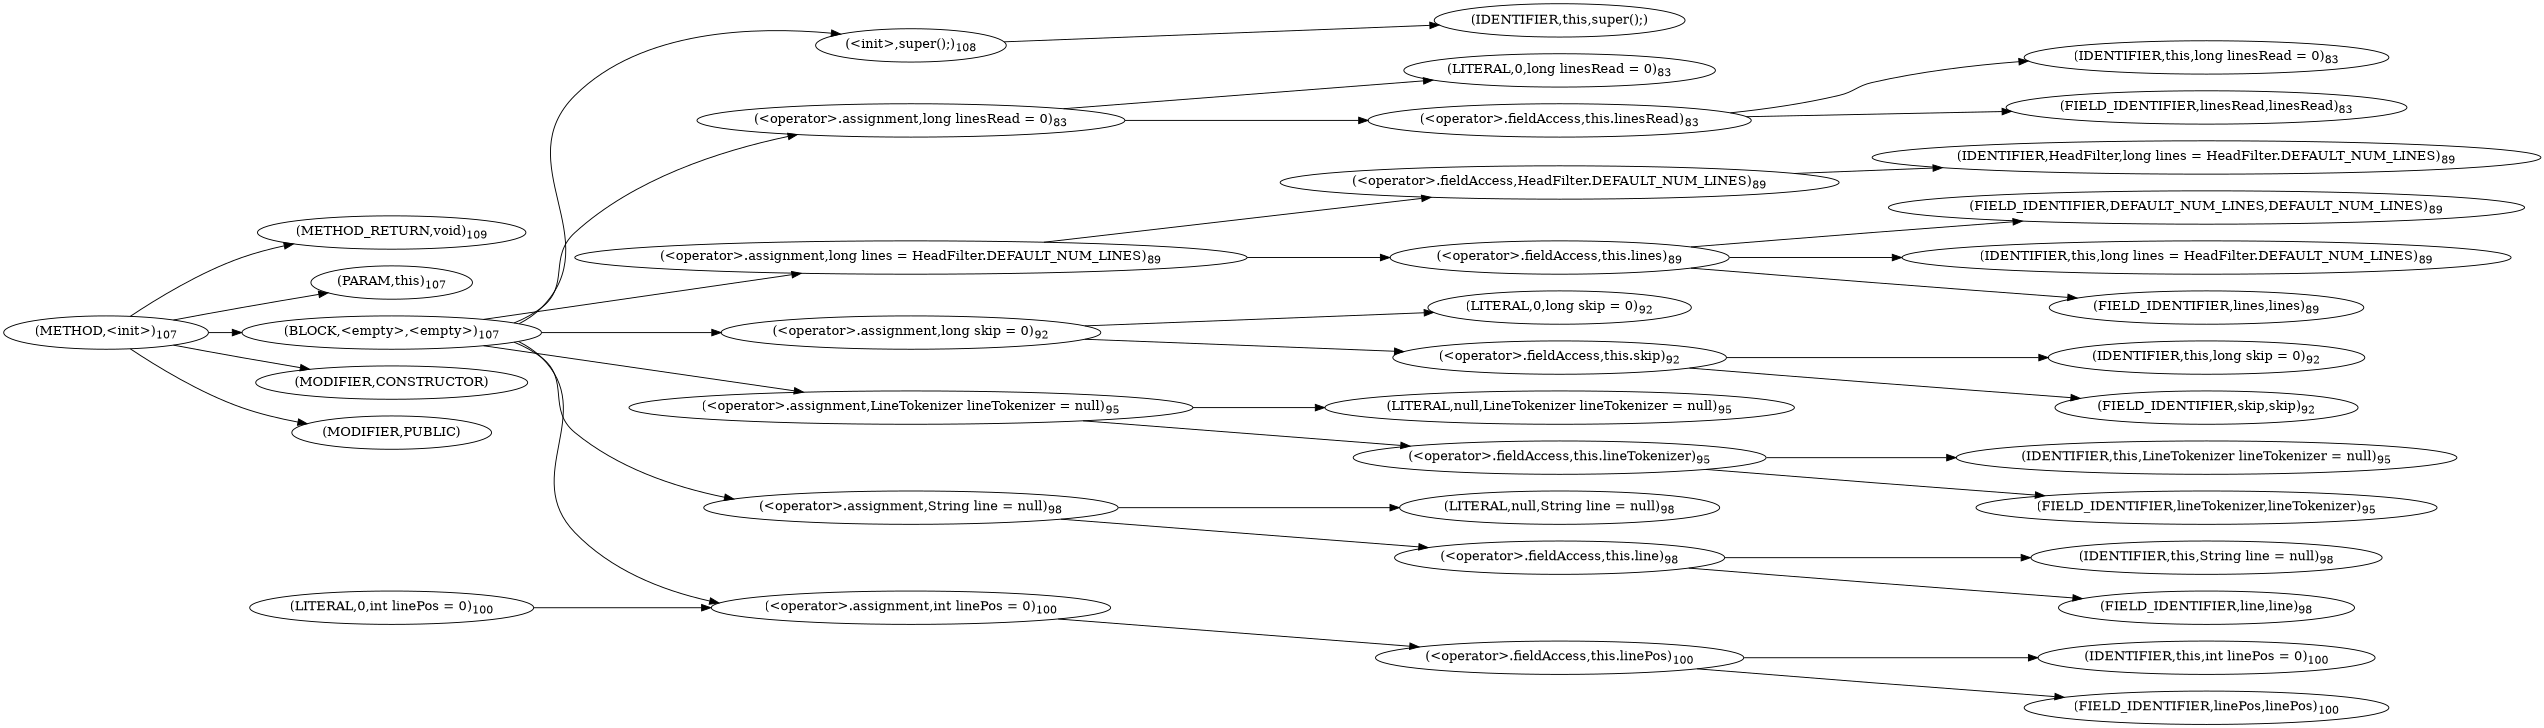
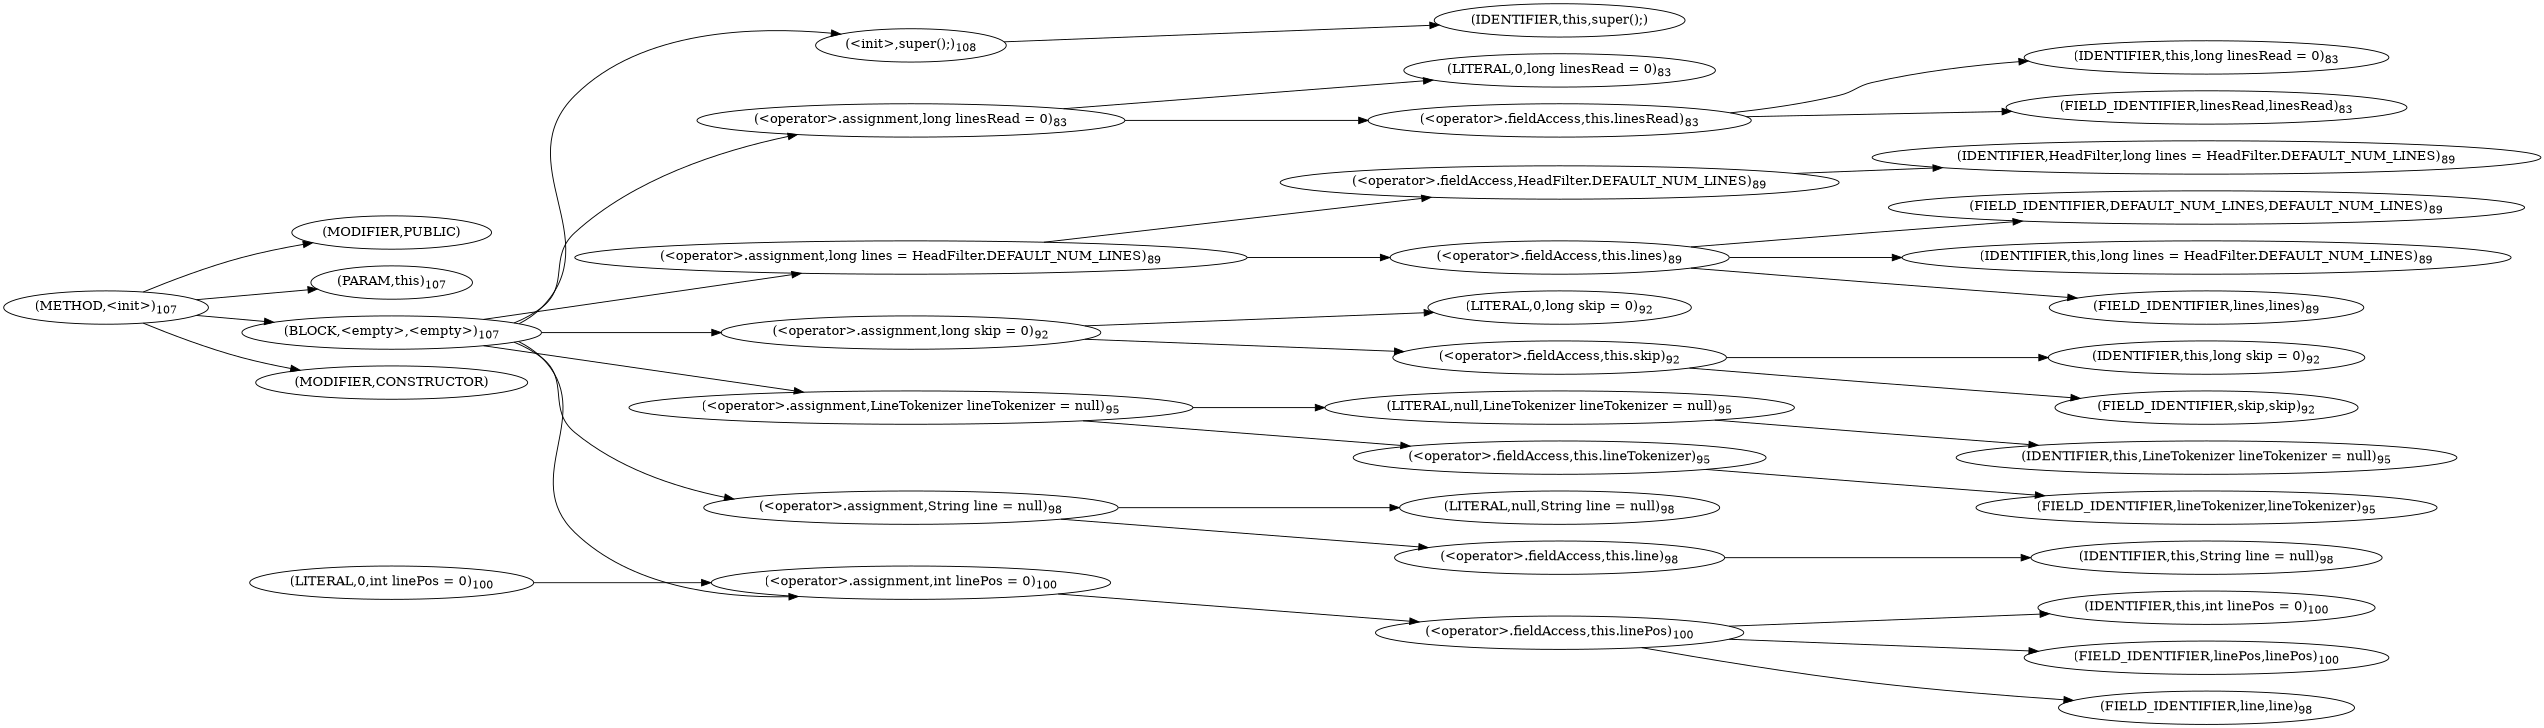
(392, 233) -> none
(1856, 458) -> (1872, 433)
(1881, 583) -> (1852, 680)
